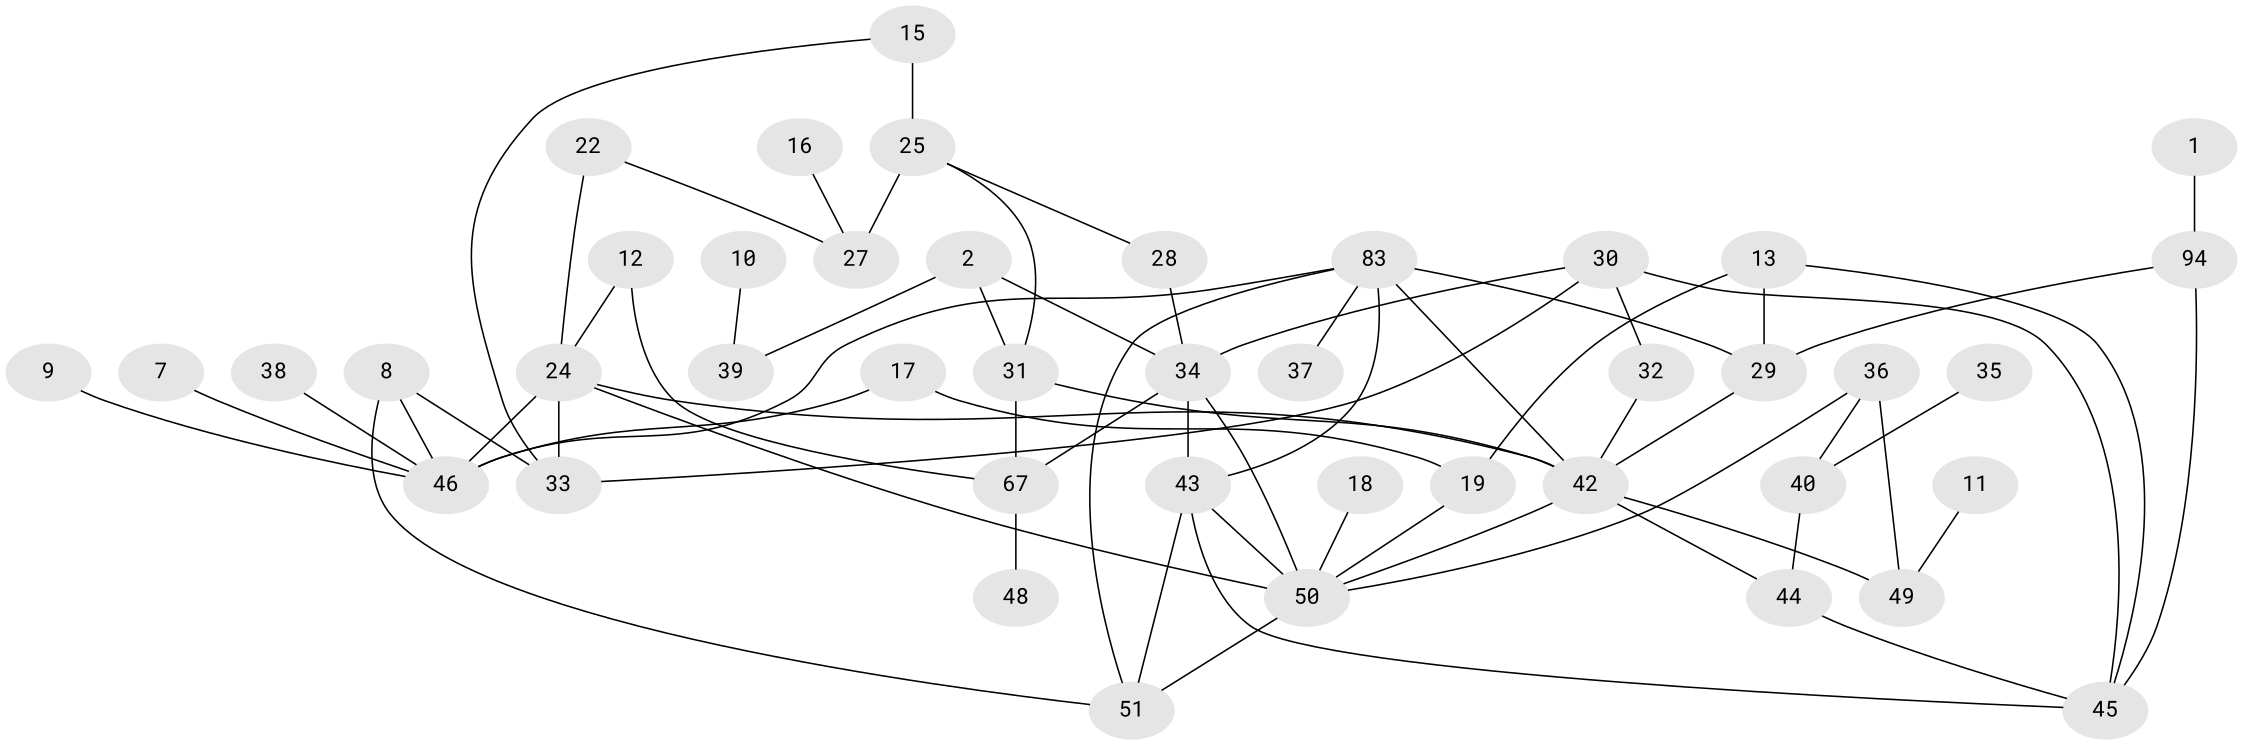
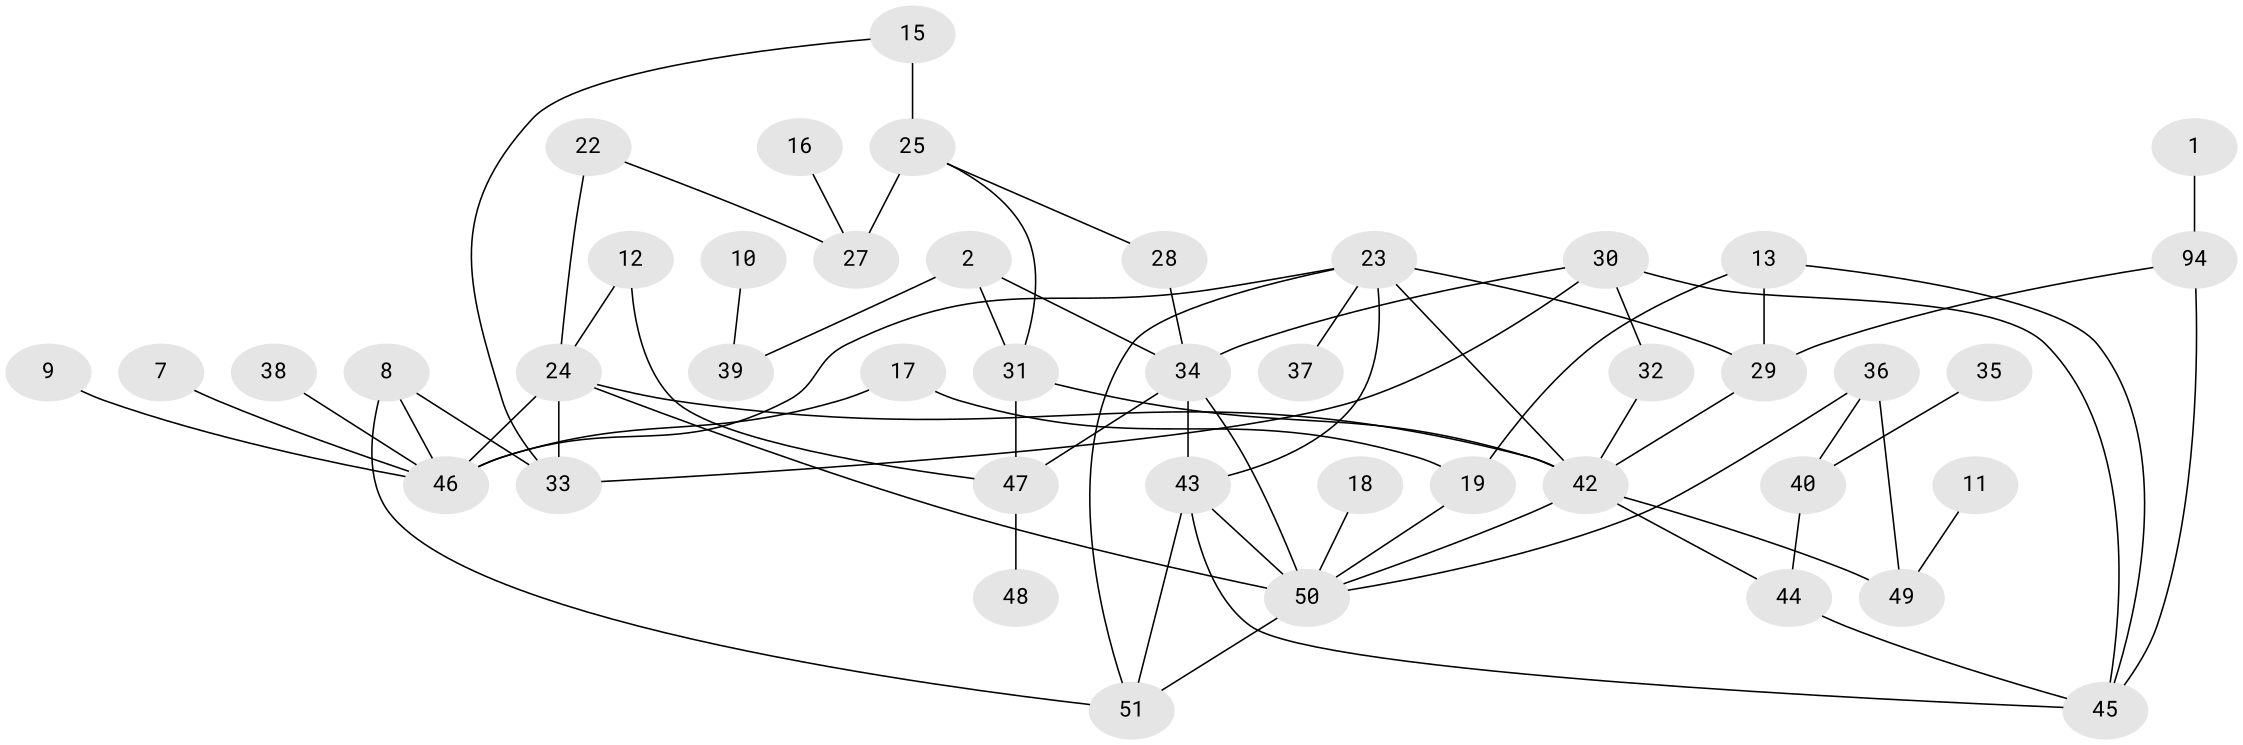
(1374, 260) -> (1374, 260)
(1016, 485) -> (1016, 485)
